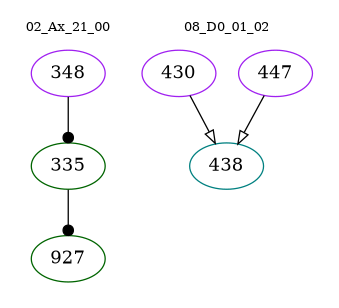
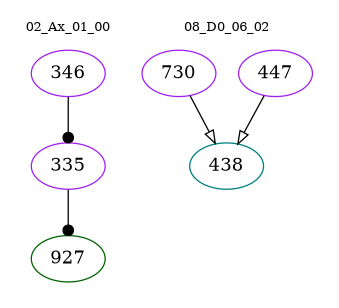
(68, 28) -> (68, 28)
(227, 28) -> (227, 28)
(68, 73) -> (68, 73)
(179, 73) -> (179, 73)
(68, 166) -> (68, 166)
